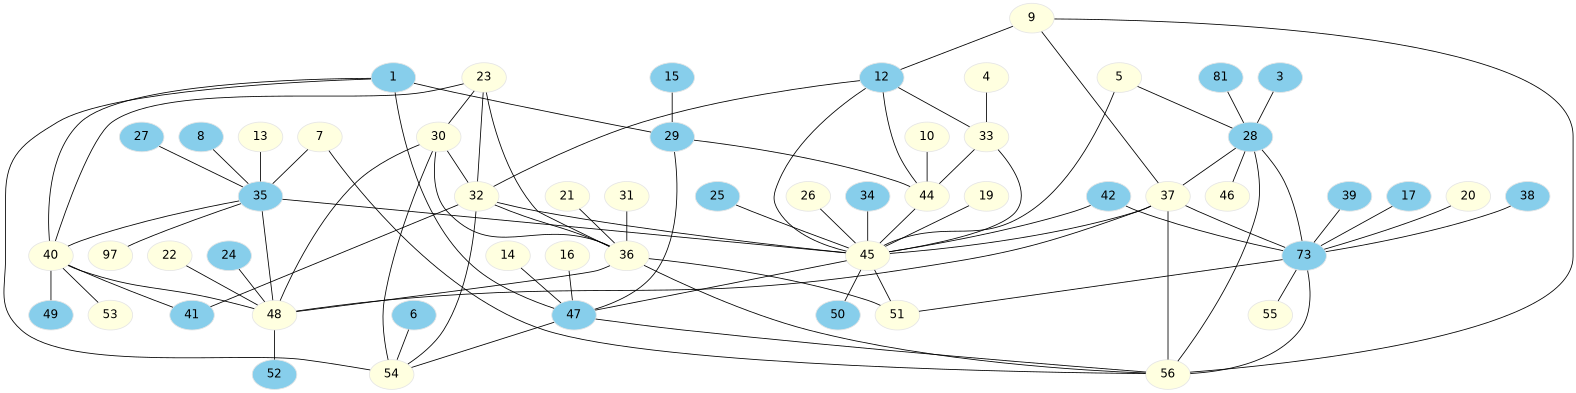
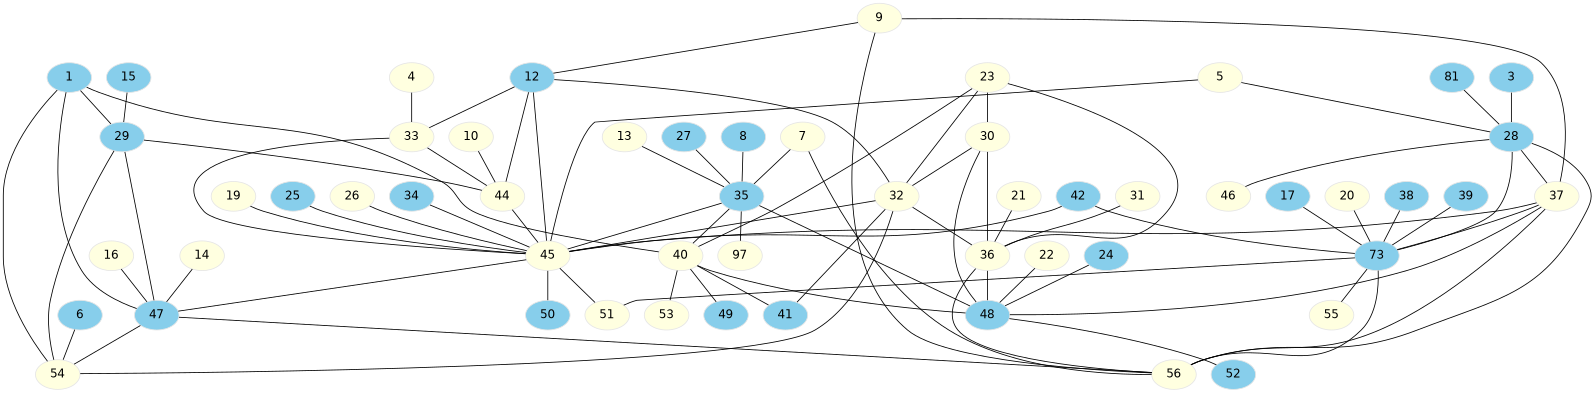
(395, 253) -> (65, 251)
(754, 273) -> none
(275, 315) -> (988, 315)
